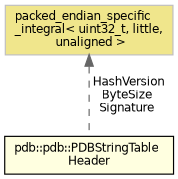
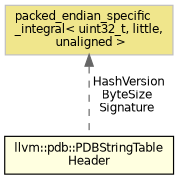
(89, 155) -> (89, 155)
